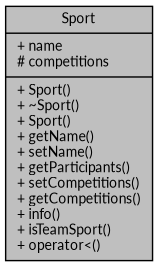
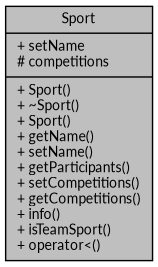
(40, 47) -> (52, 47)
